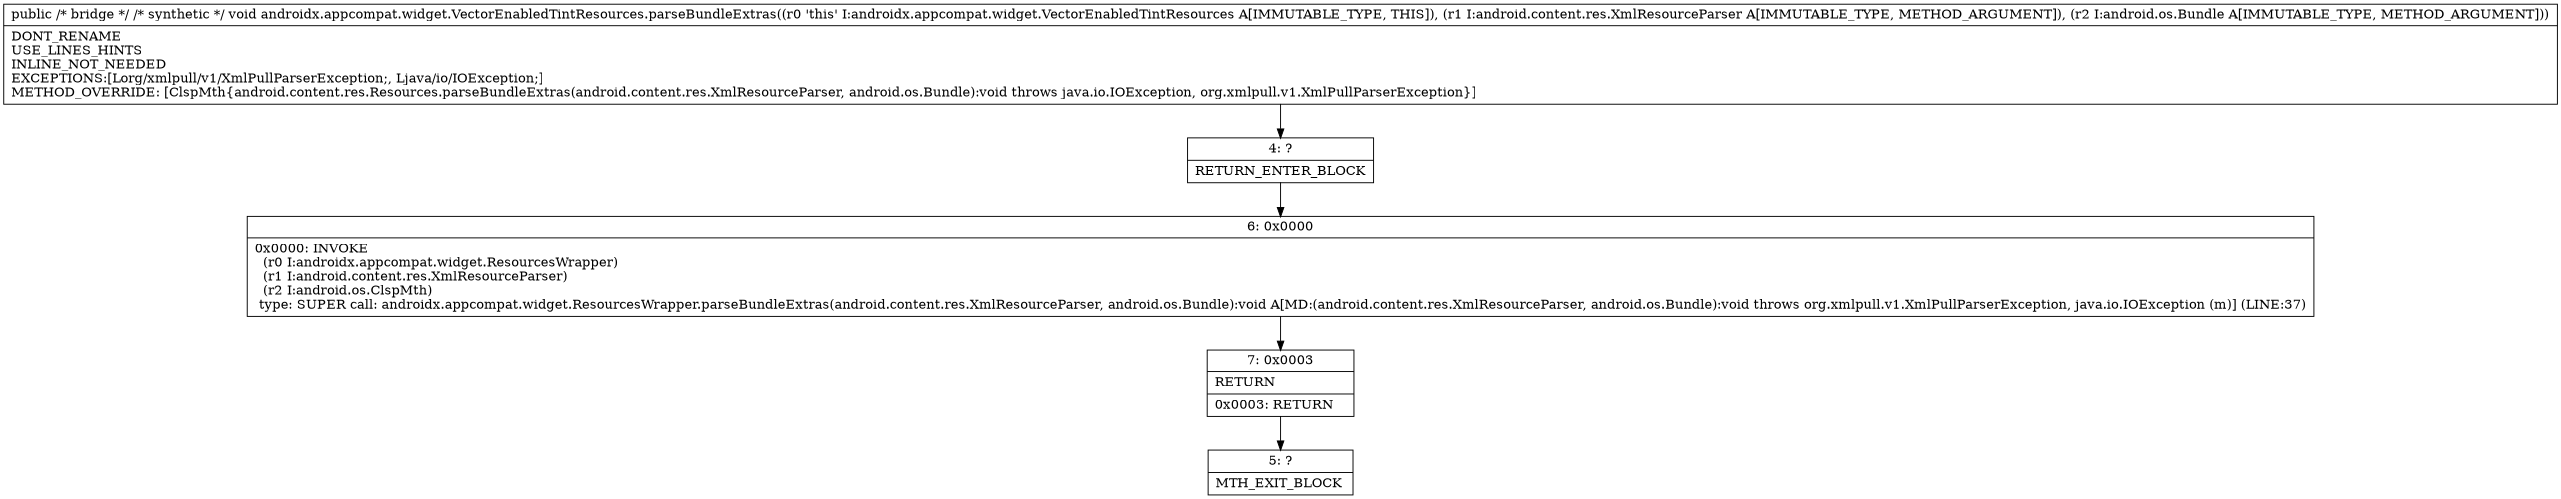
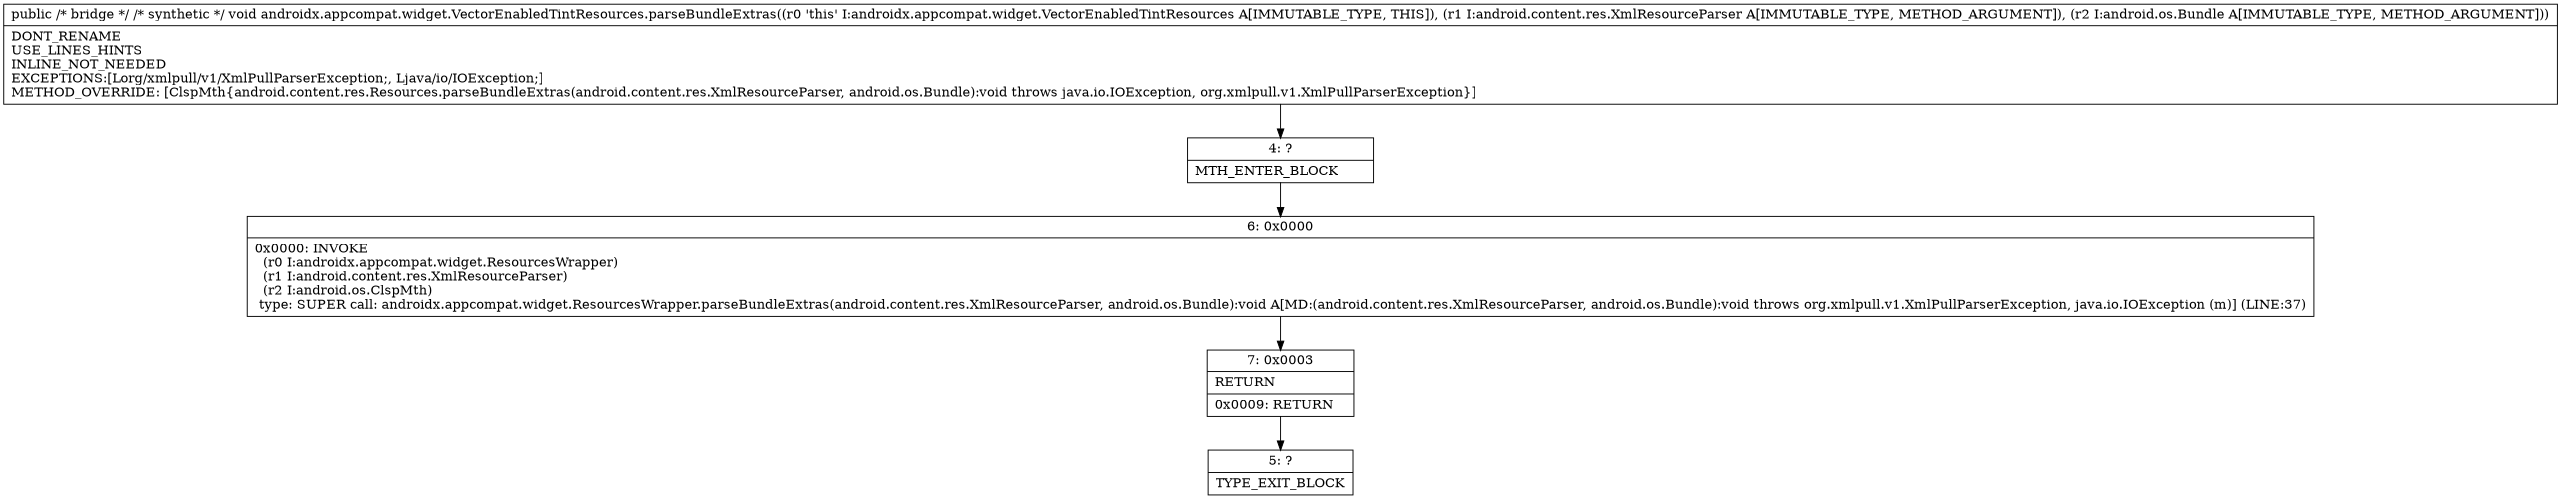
(1281, 171) -> (1267, 171)
(1281, 405) -> (1281, 405)
(1279, 483) -> (1281, 483)
